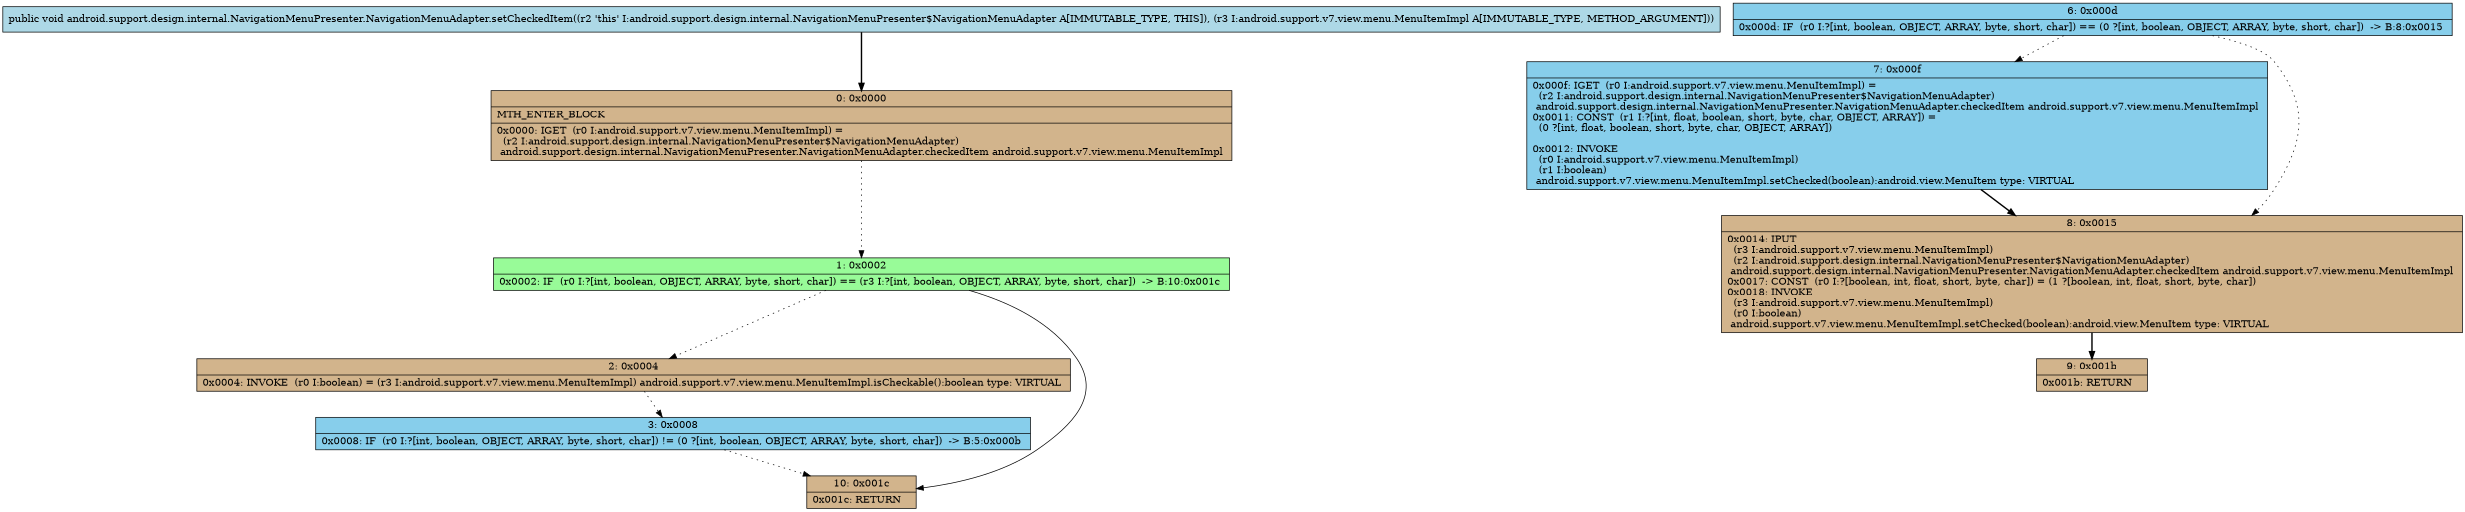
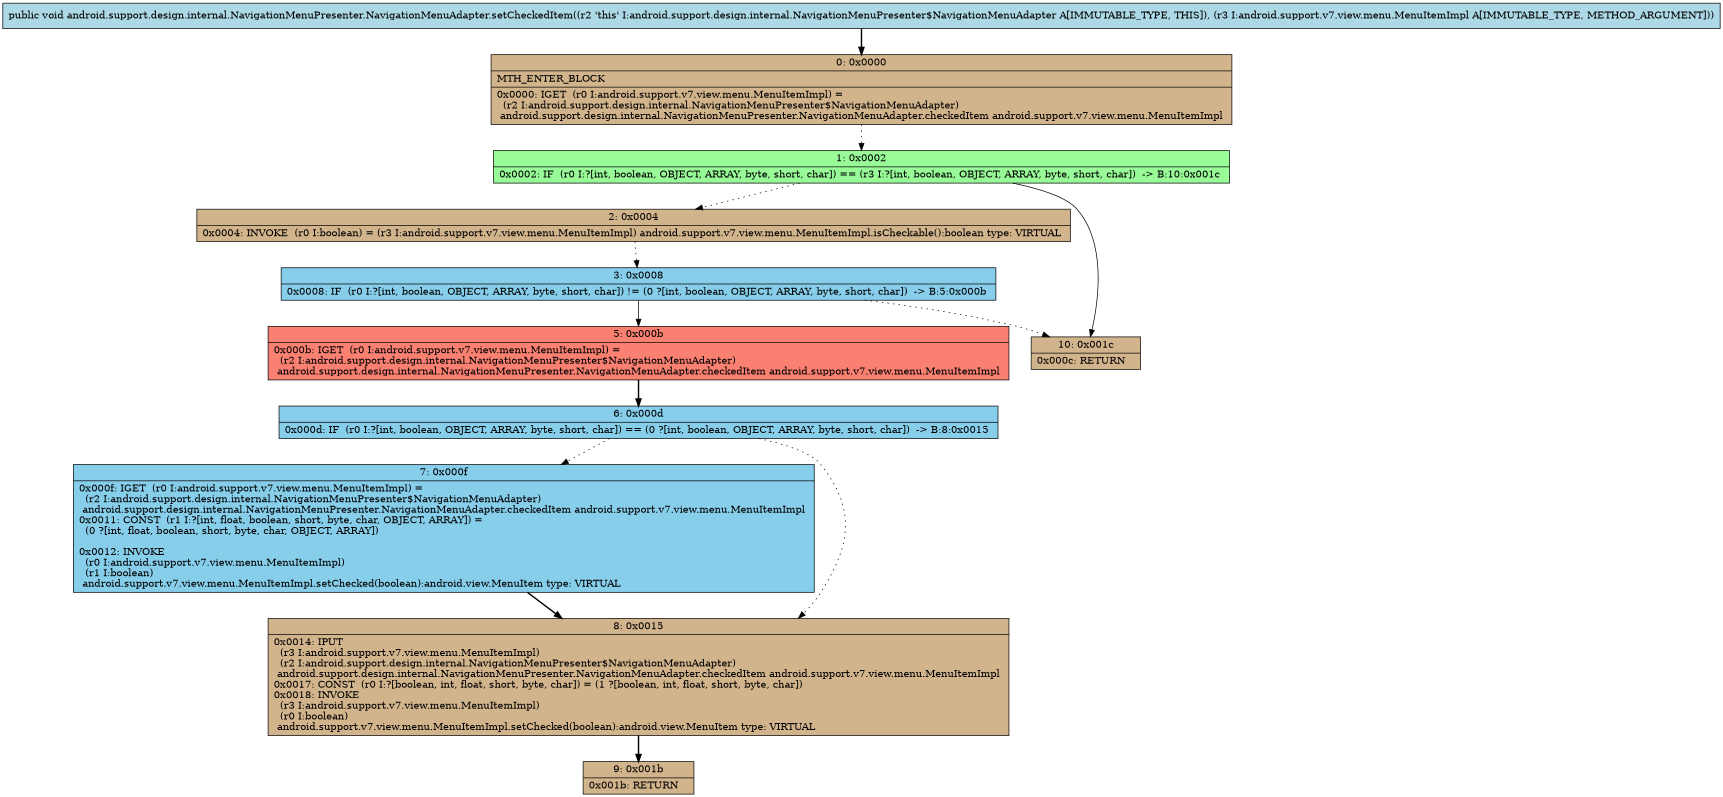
none -> (639, 353)
(861, 500) -> (1086, 361)
